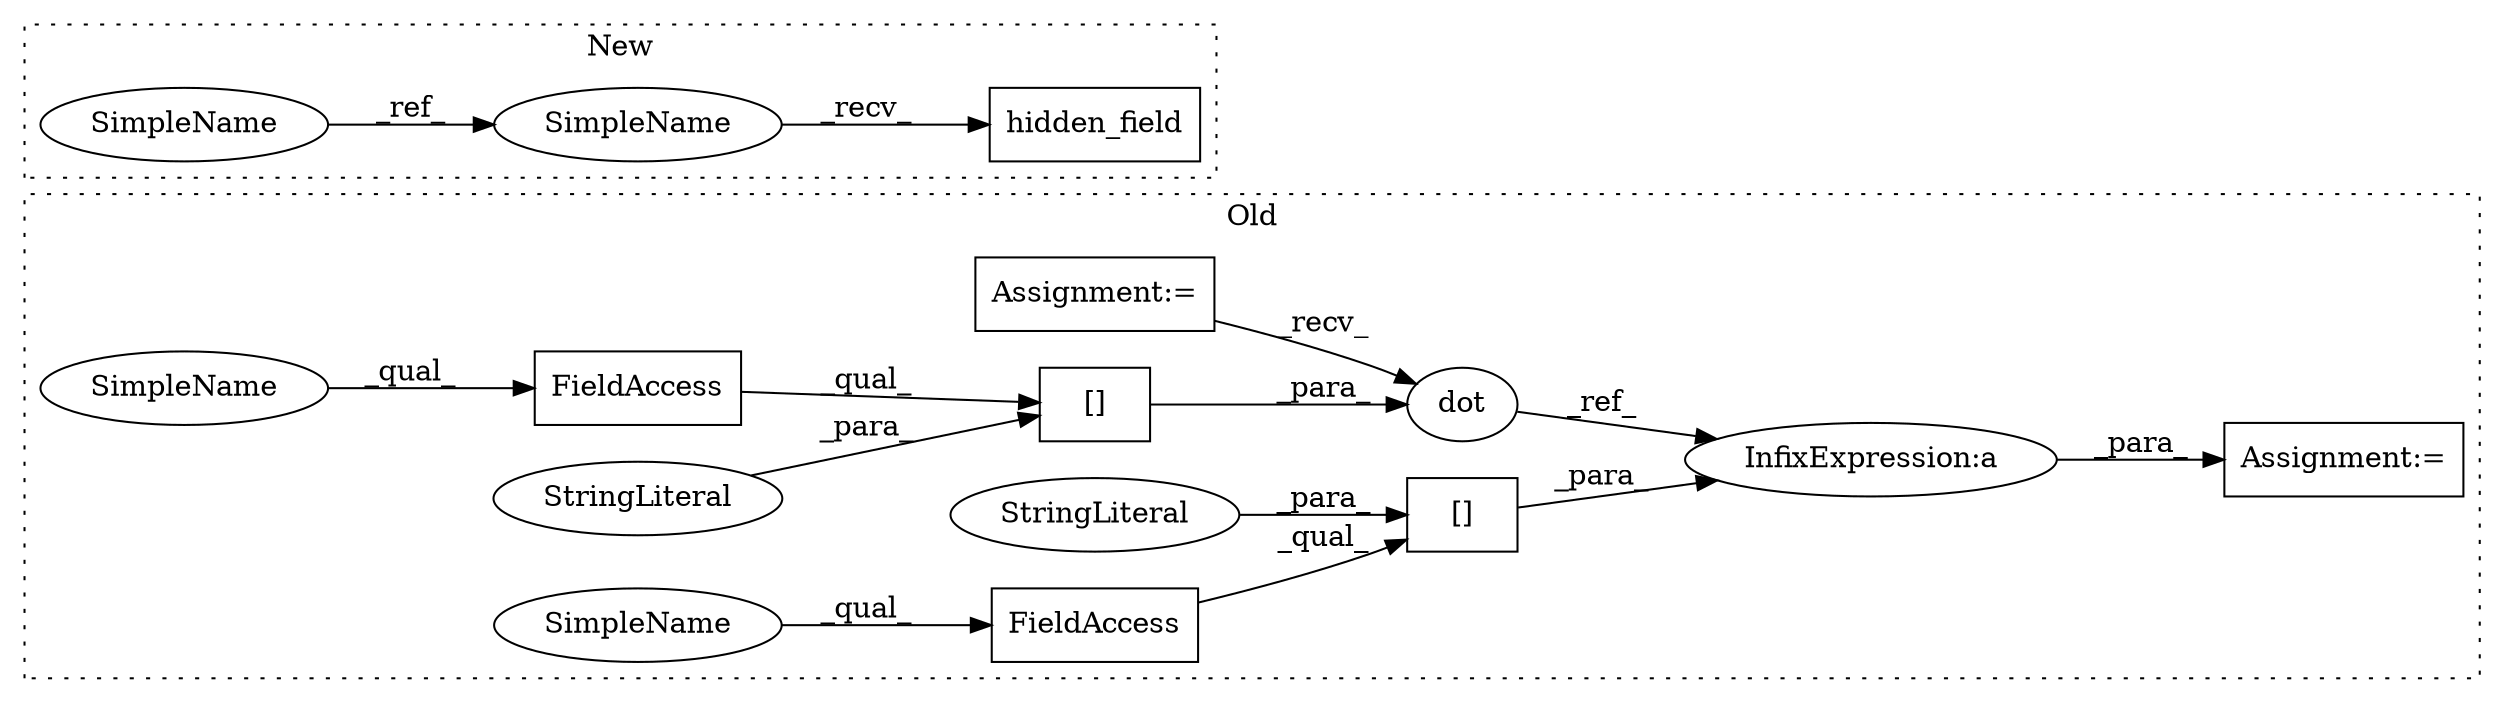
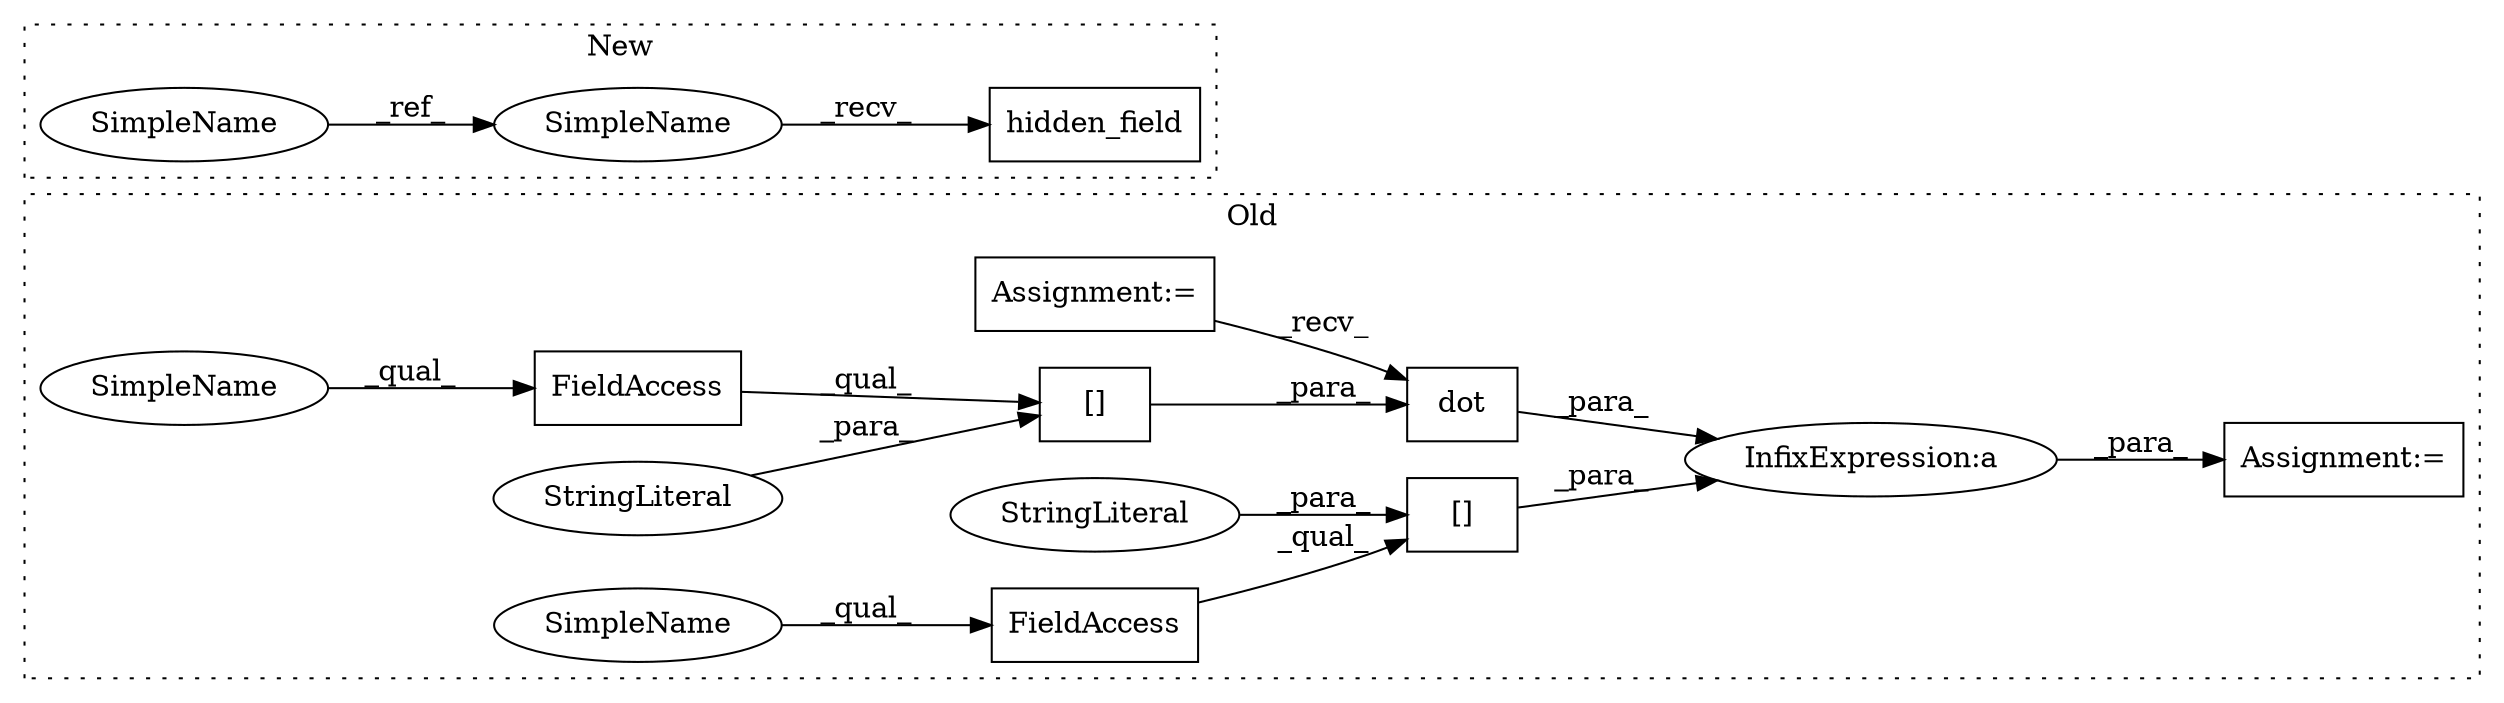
(1601, 404) -> (1601, 404)
(1462, 405) -> (1462, 405)
